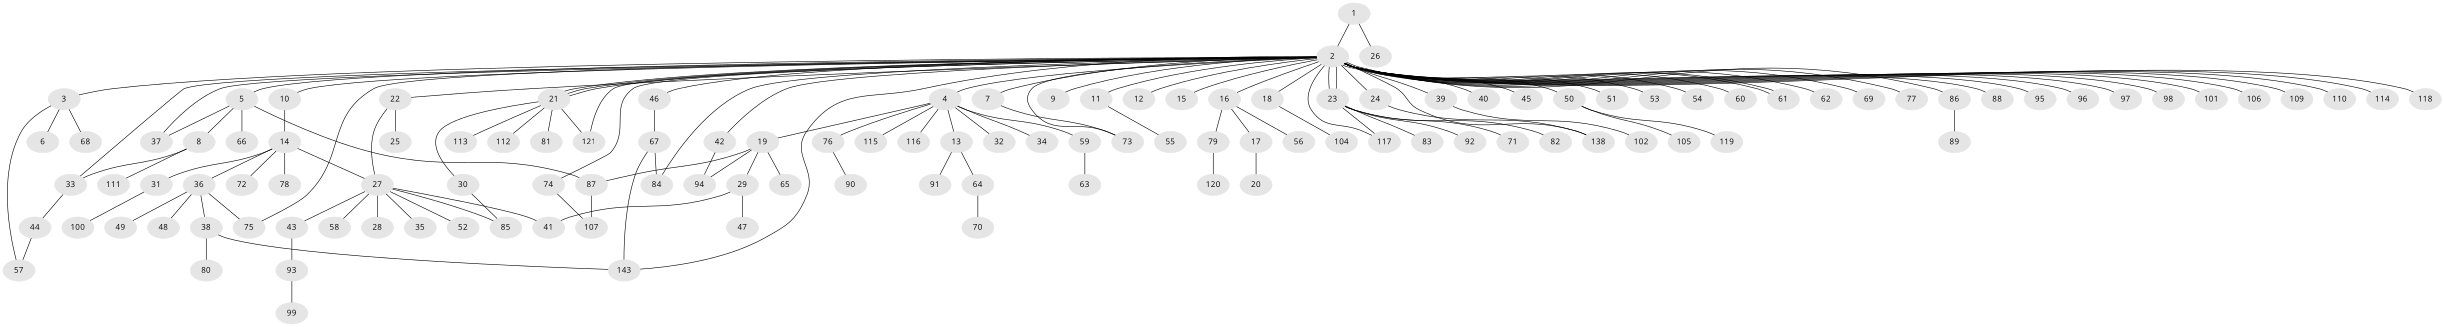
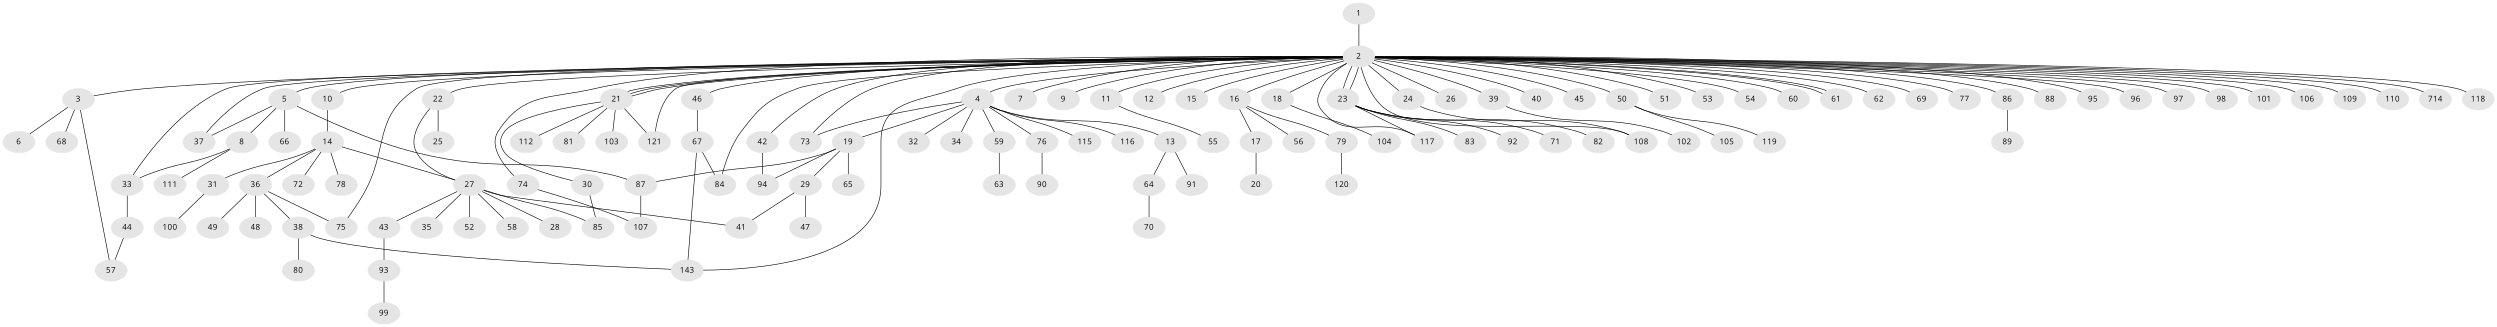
(1365, 35) -> (1405, 78)
(2383, 99) -> (2435, 99)
(1058, 120) -> (882, 116)
(461, 142) -> (612, 142)
(1598, 142) -> (1641, 142)
